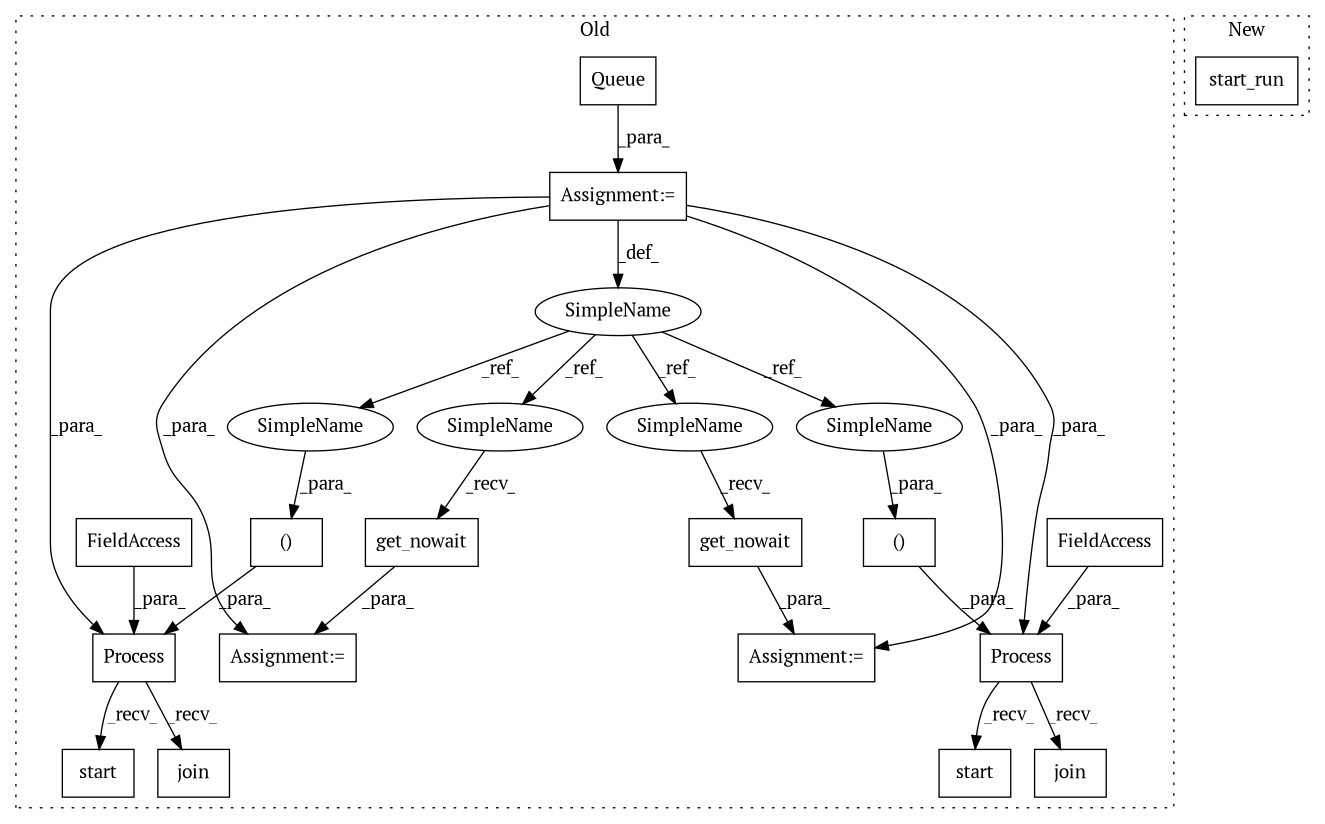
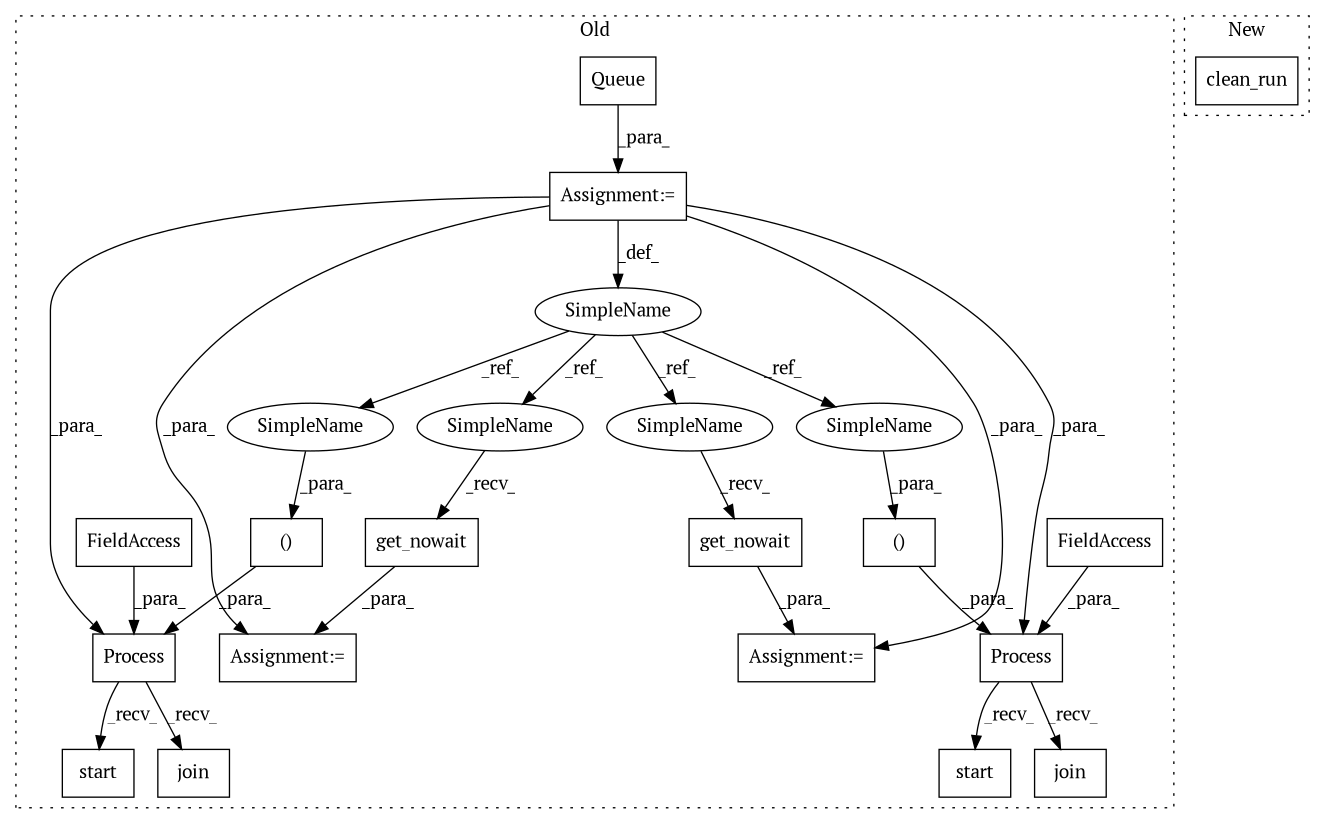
(1247, 81) -> (1247, 81)
